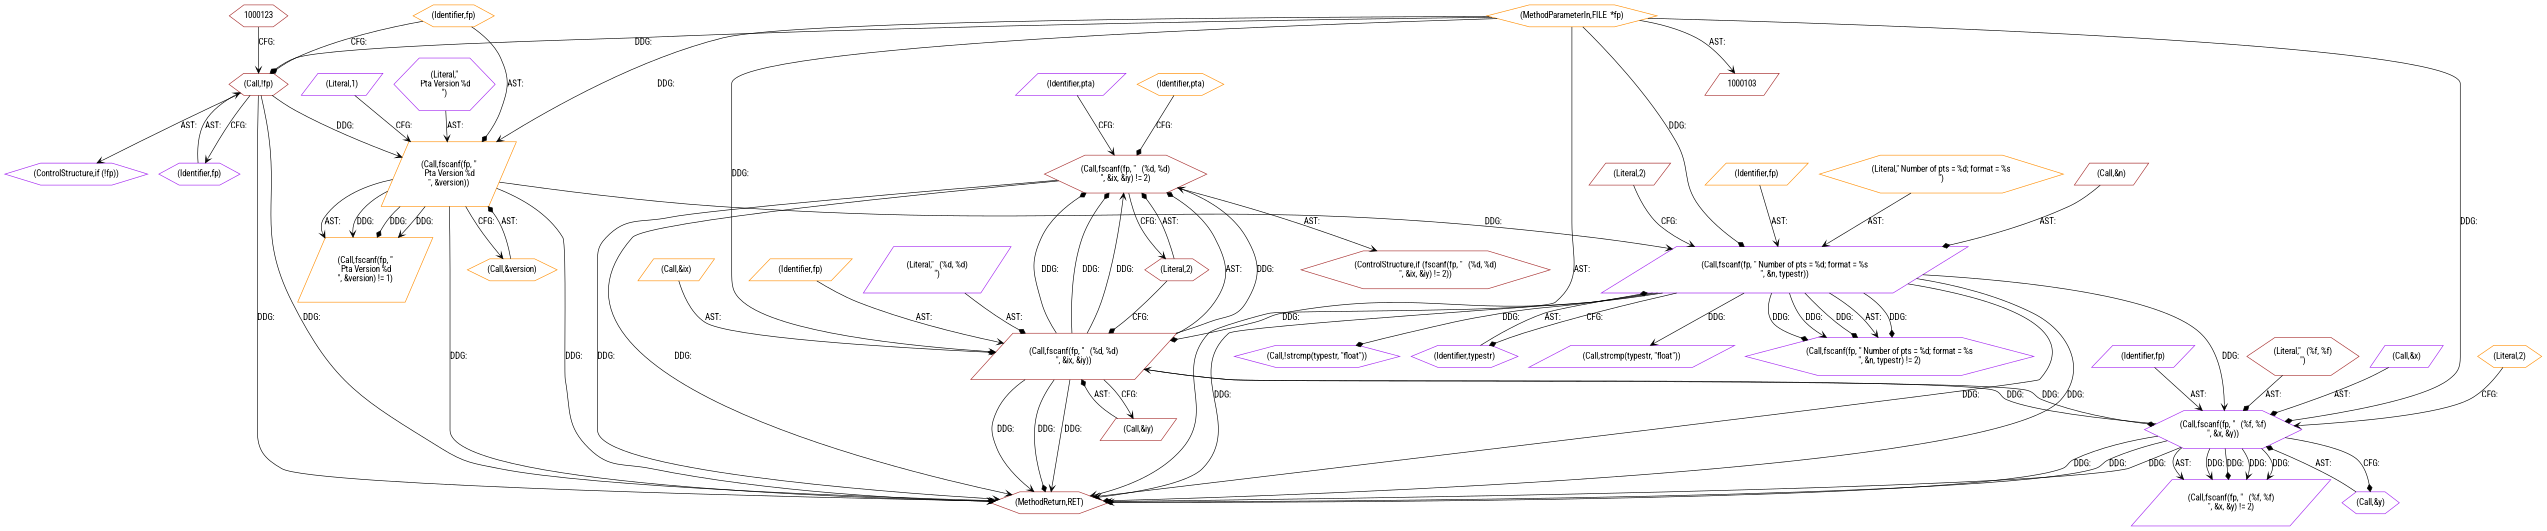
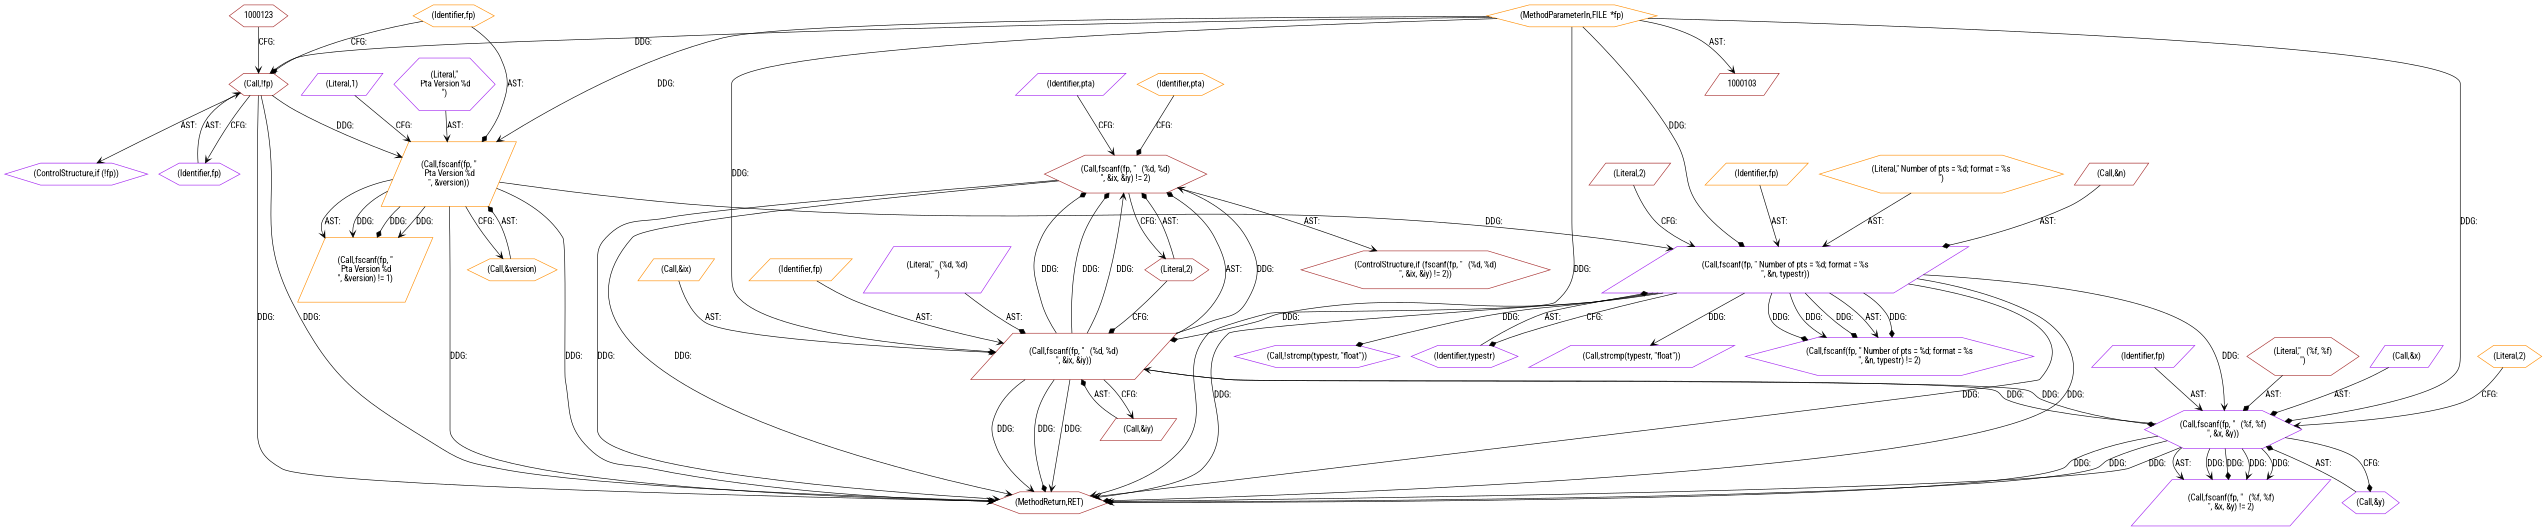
(882, 29) -> (882, 29)
(1583, 270) -> (1583, 270)
